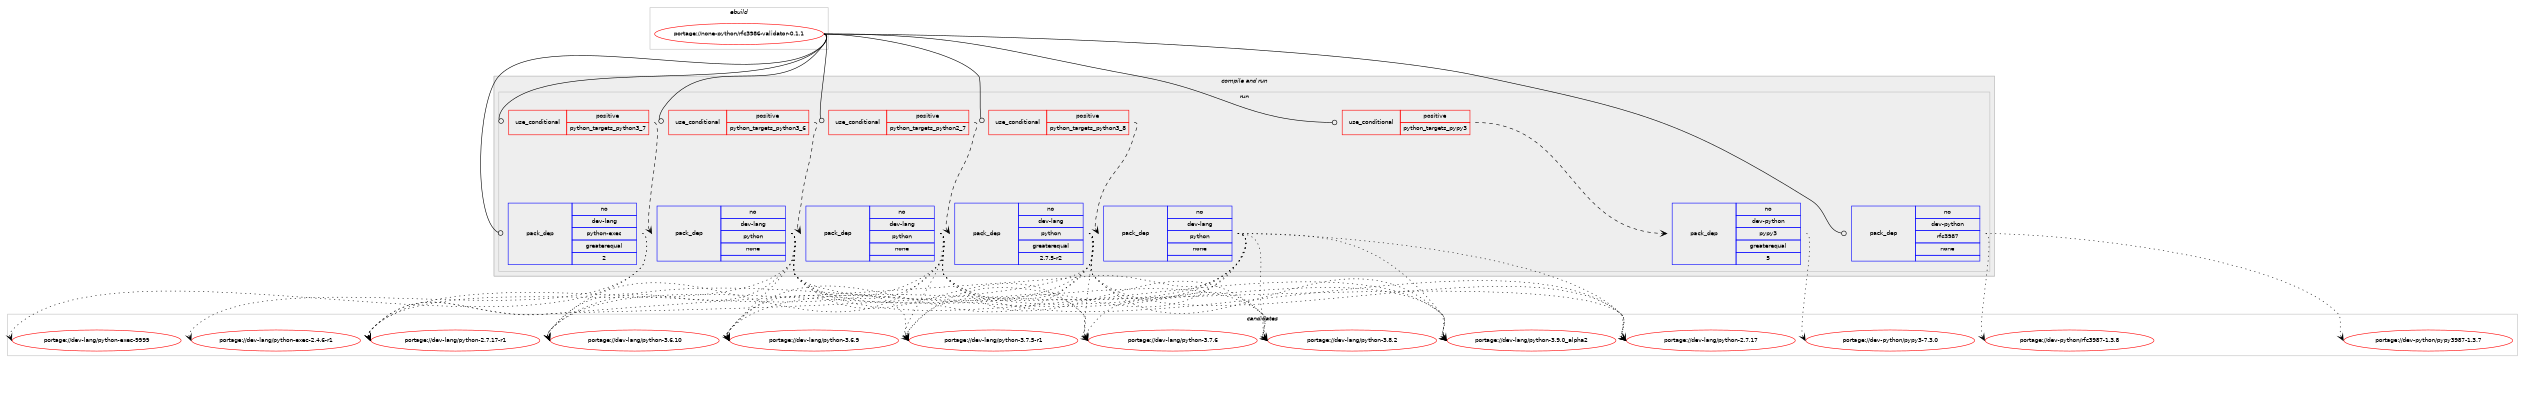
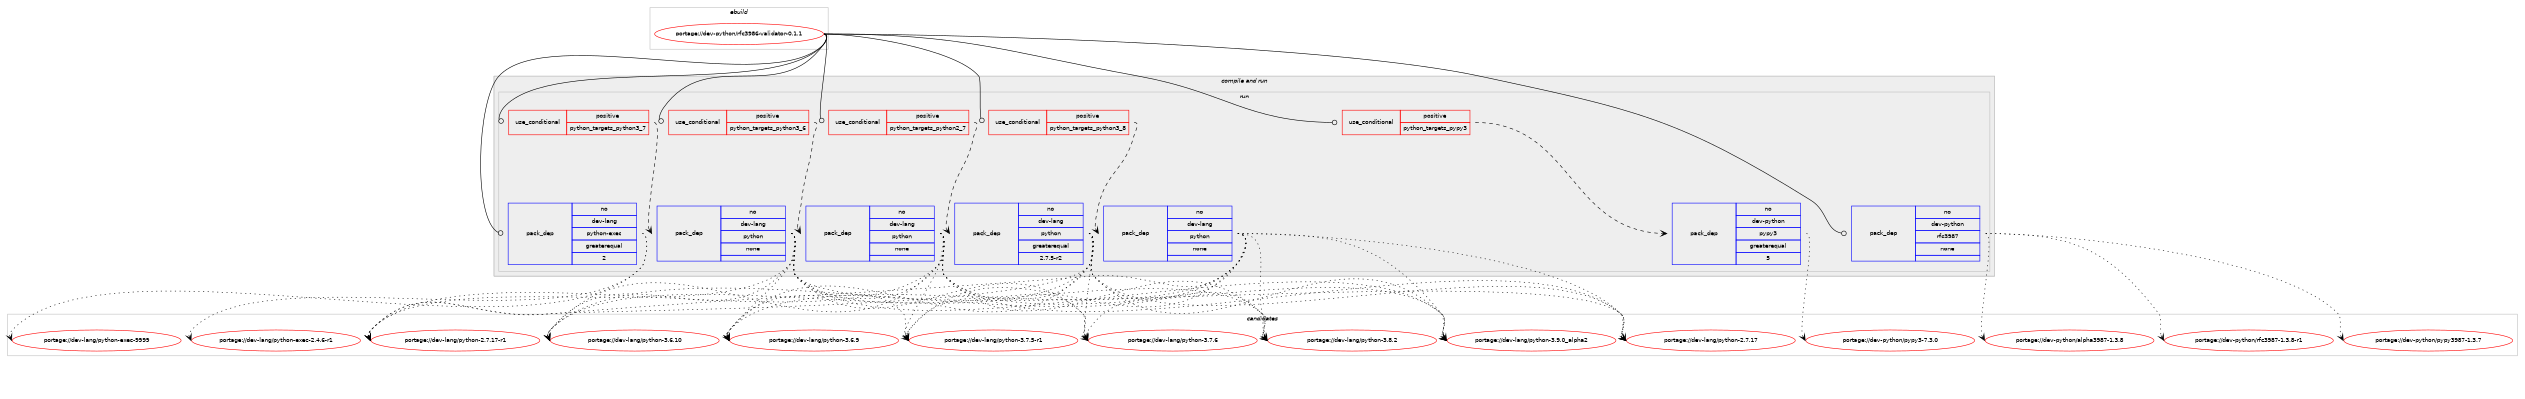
(739, 34) -> (739, 34)
(2070, 341) -> (2070, 341)
none -> (2249, 341)
